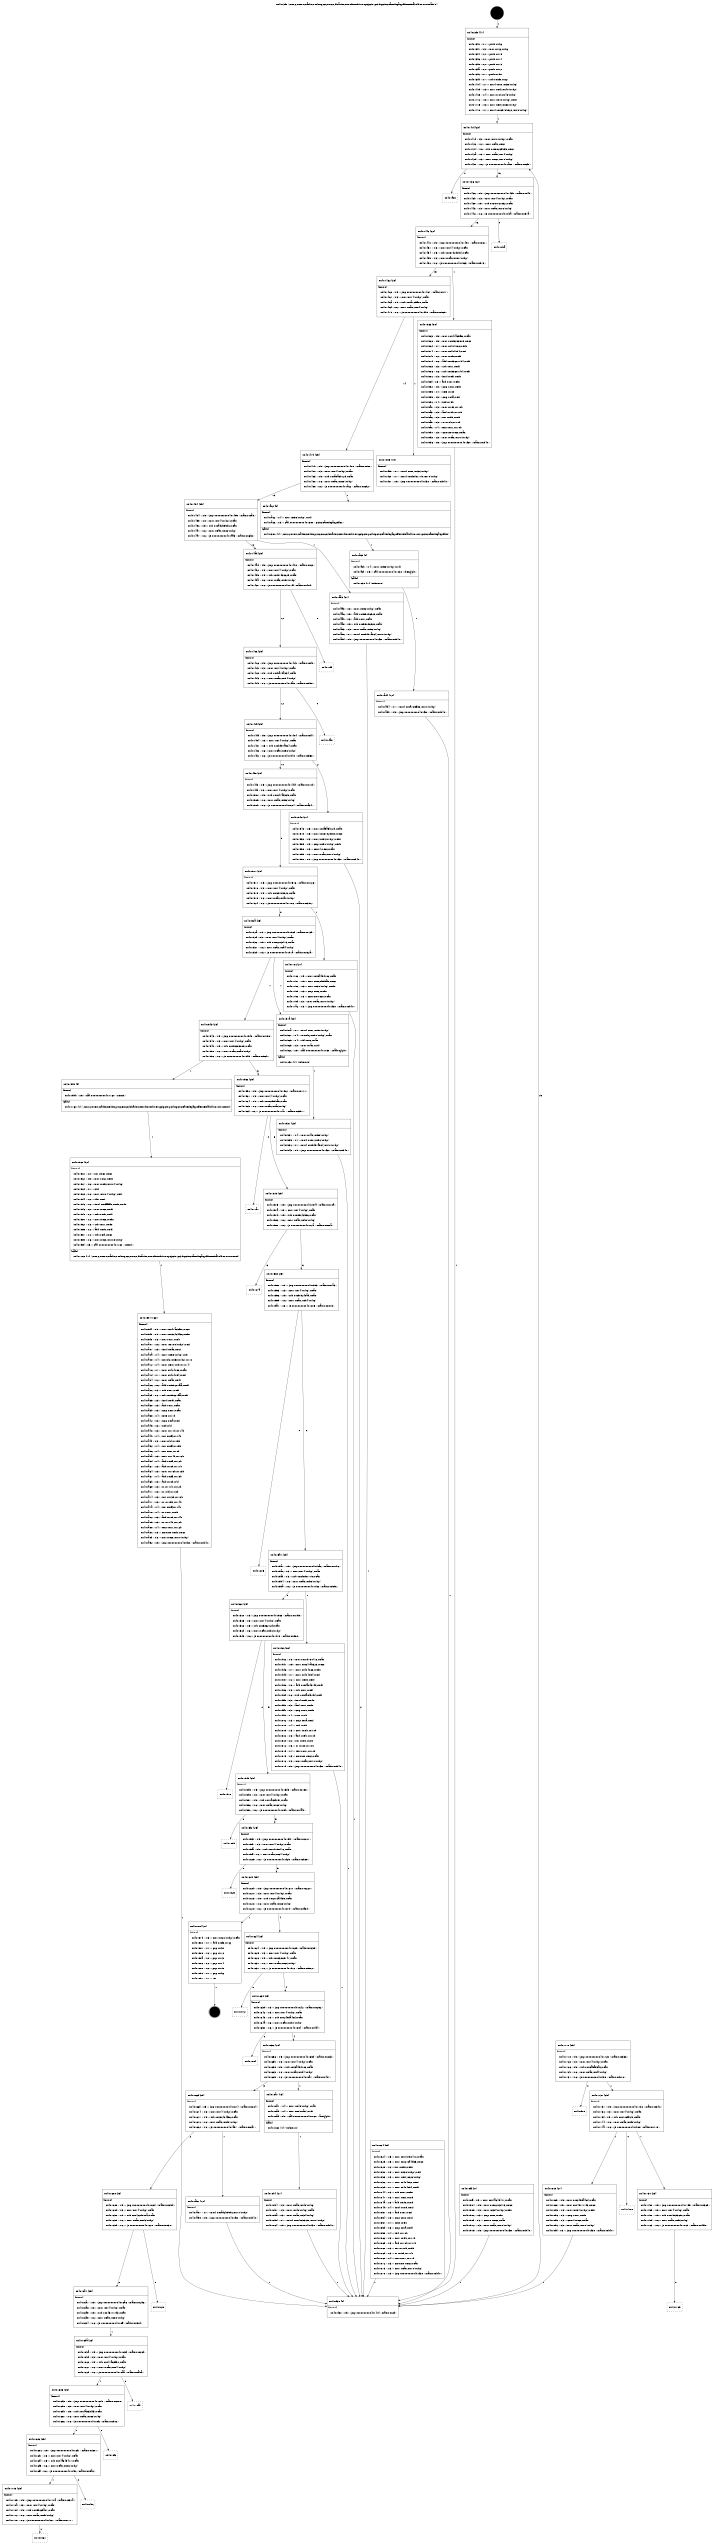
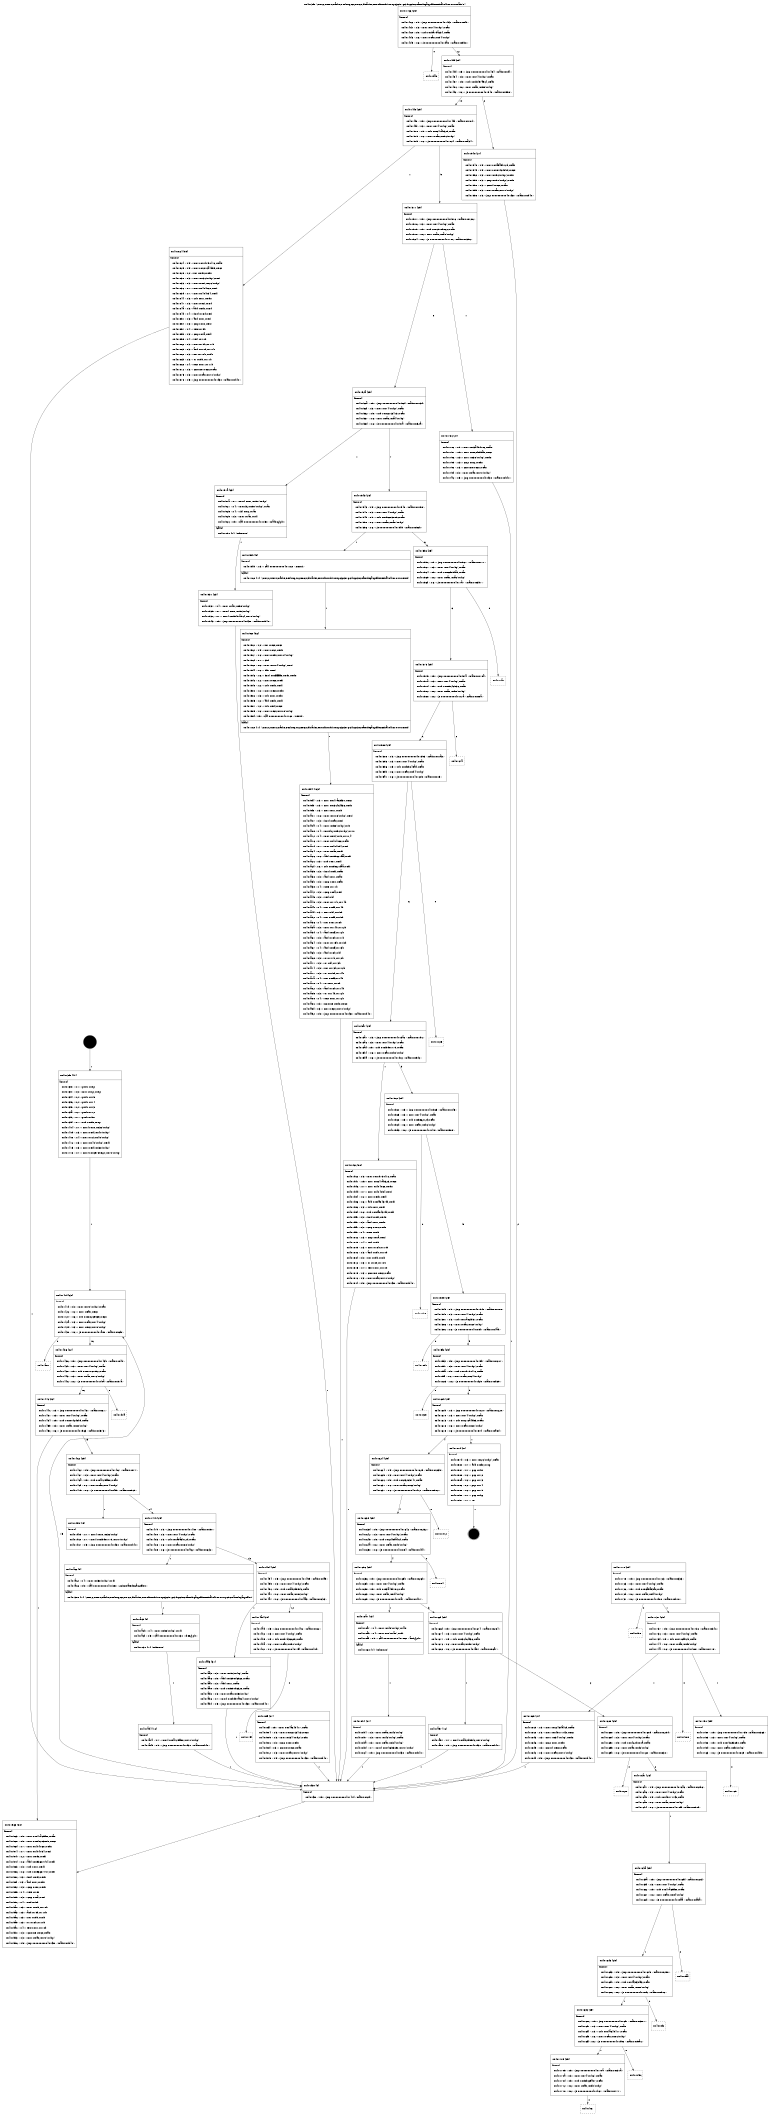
none -> (329, 215)
(280, 618) -> none
(455, 1391) -> (192, 1837)
